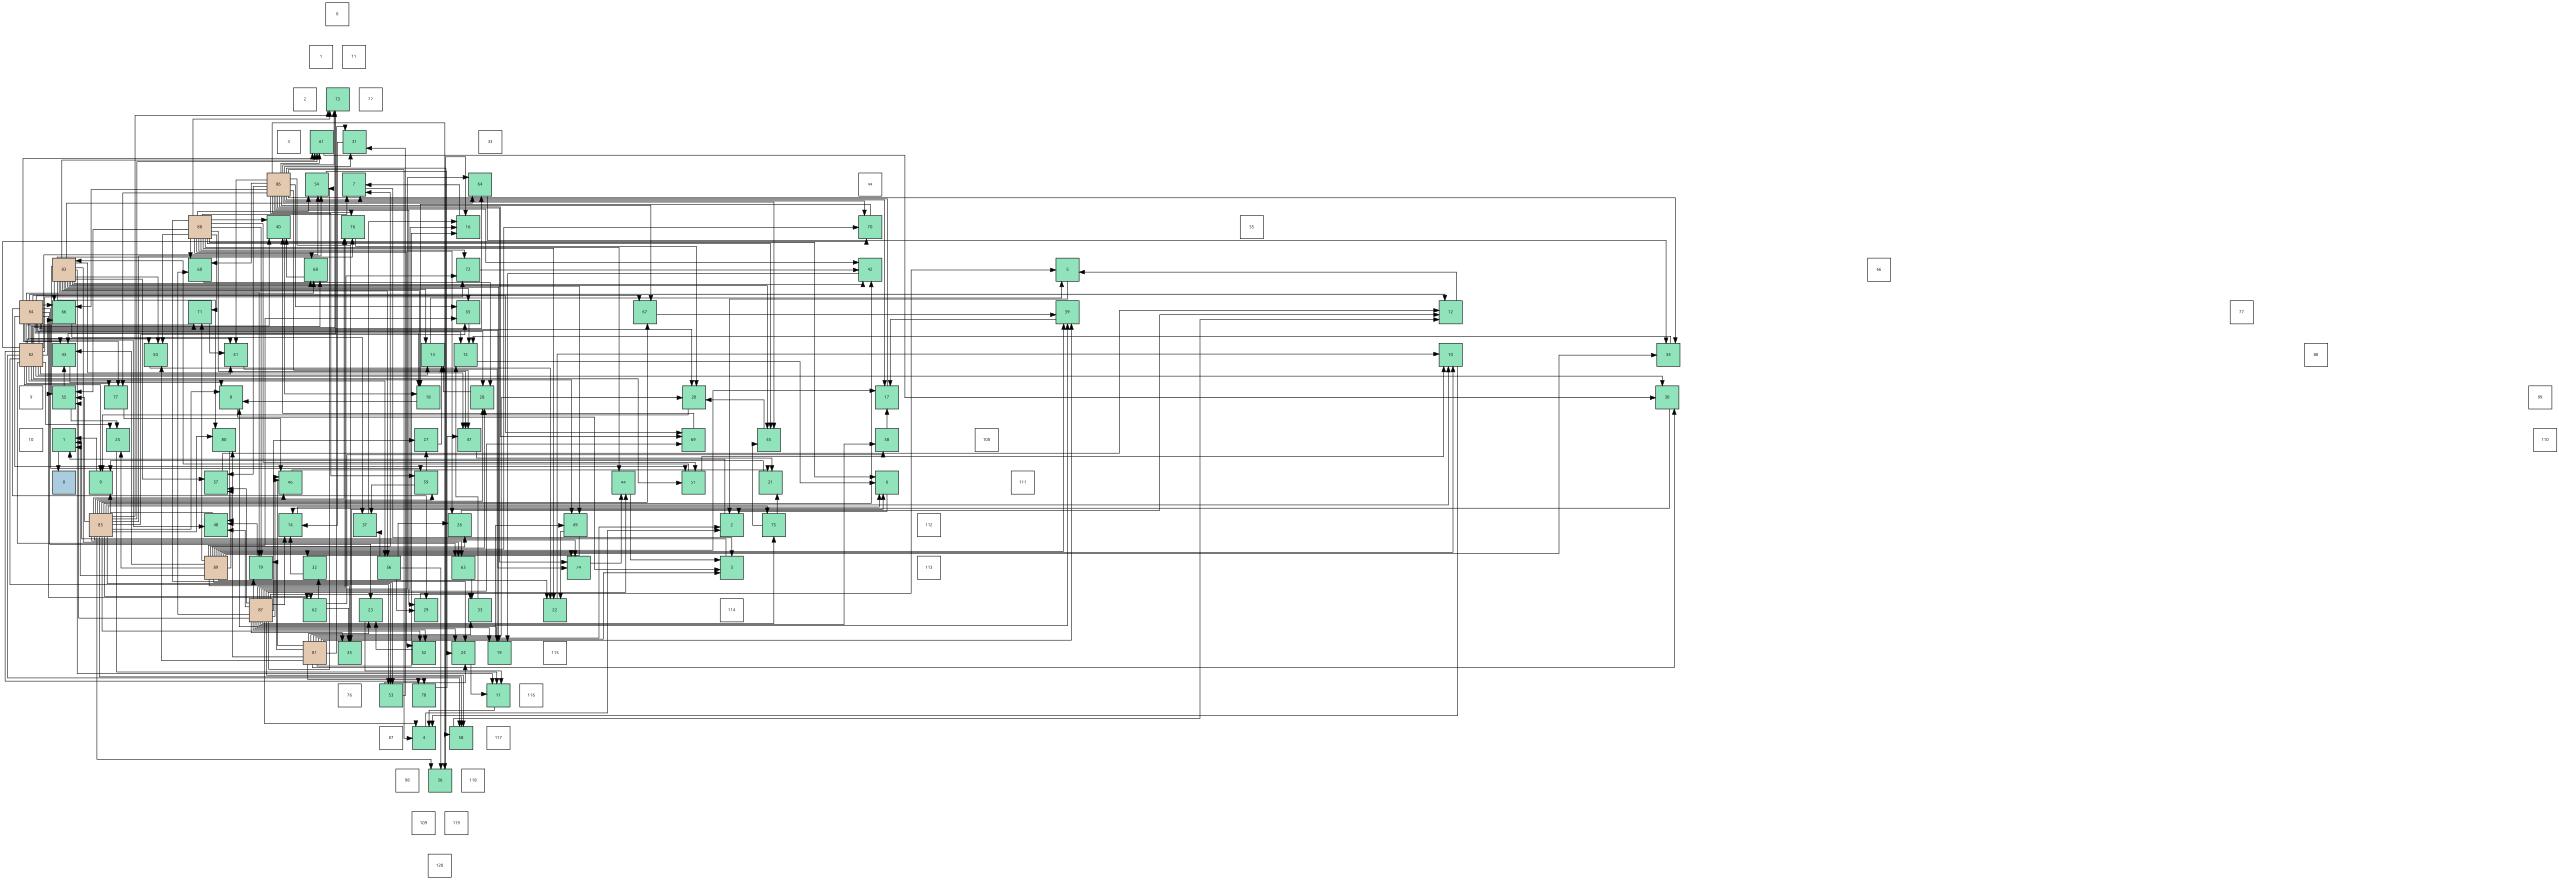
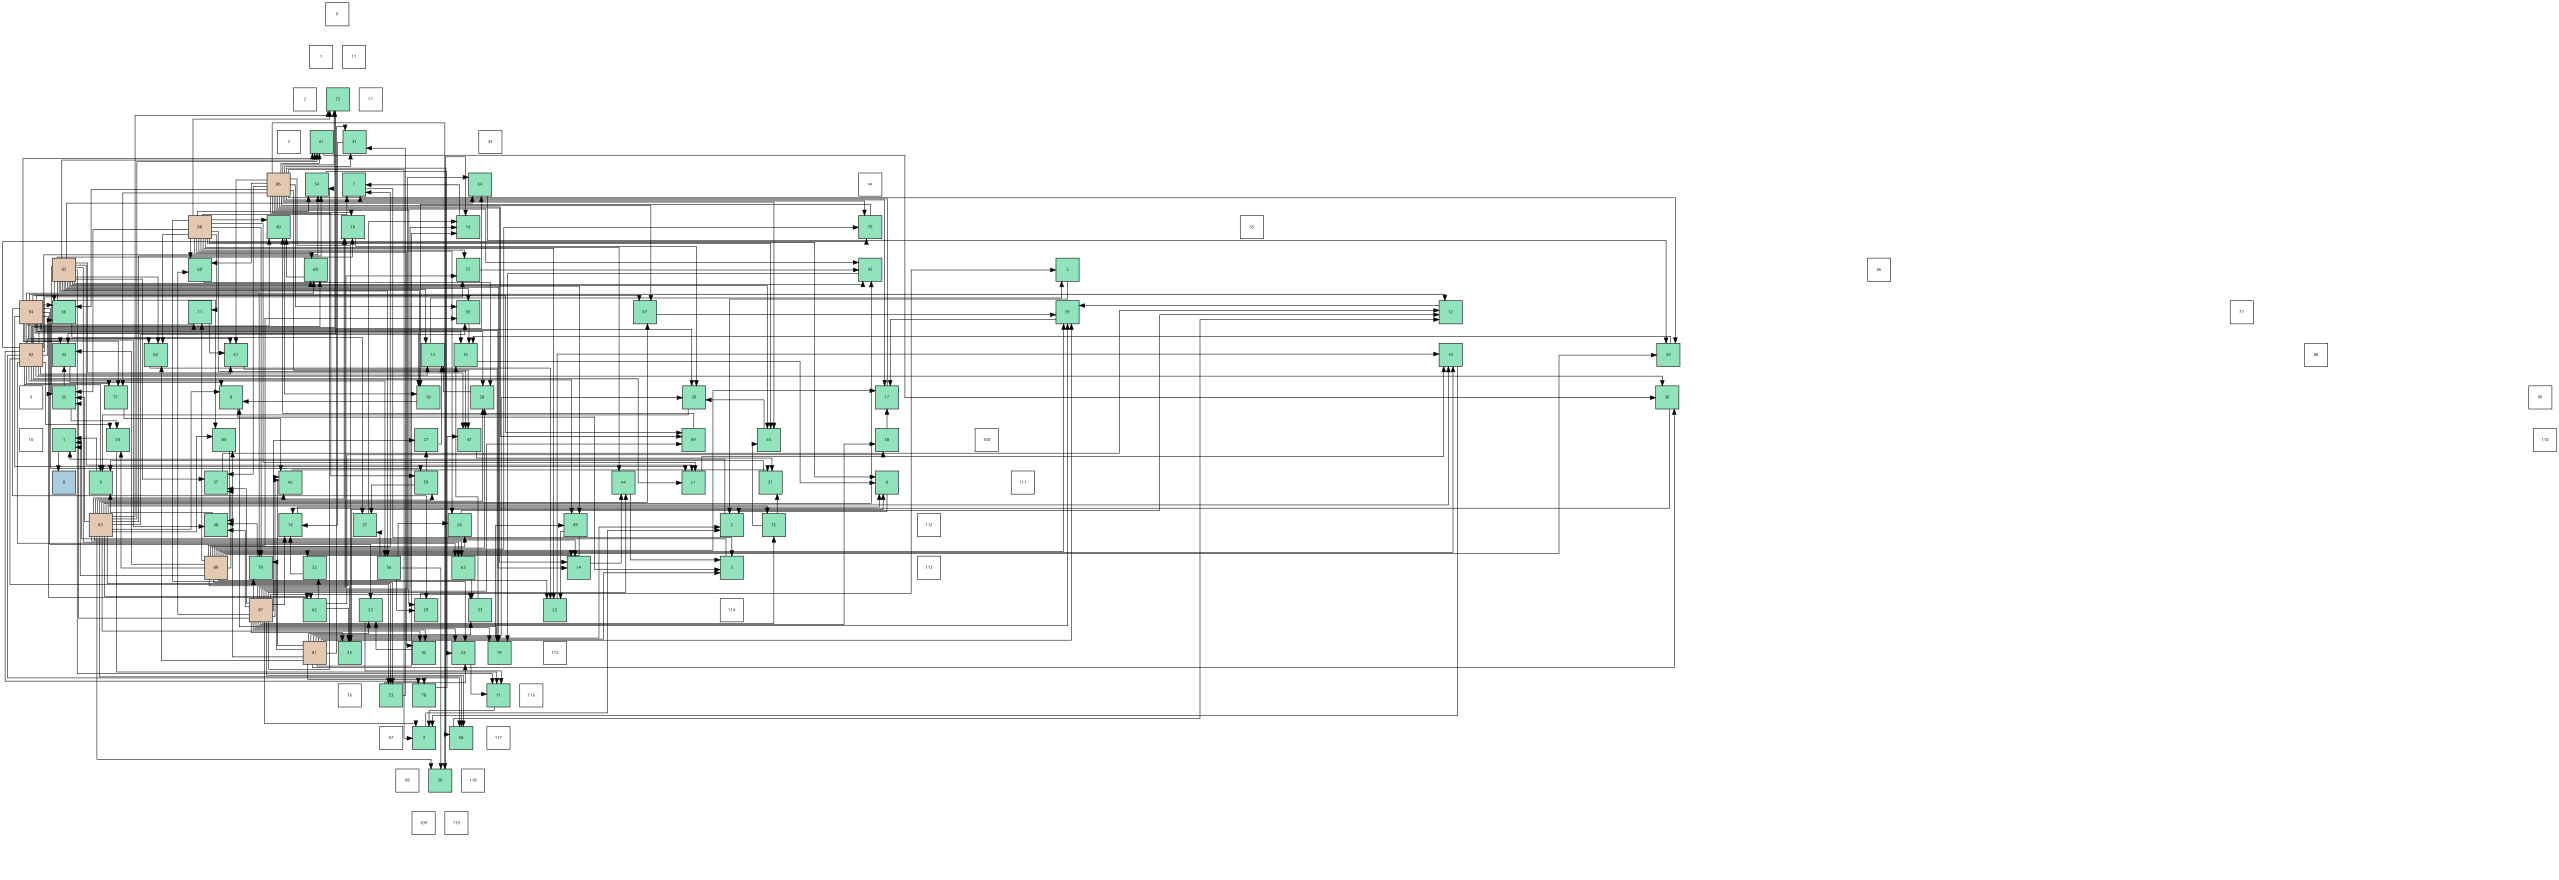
(1285, 272) -> (1262, 306)
(183, 425) -> (284, 465)
(440, 866) -> none
